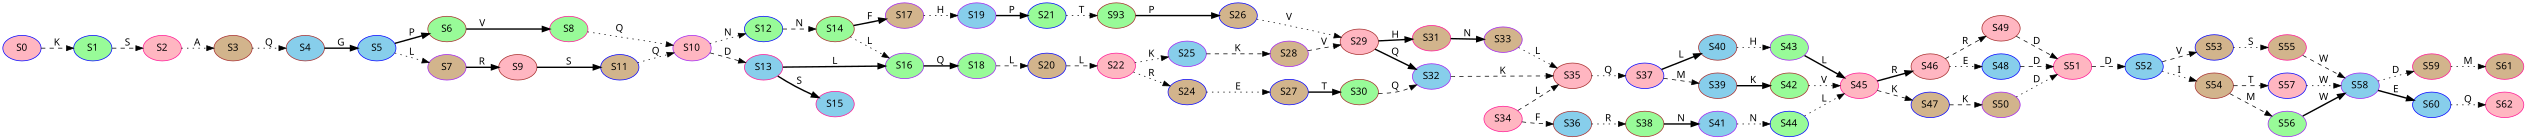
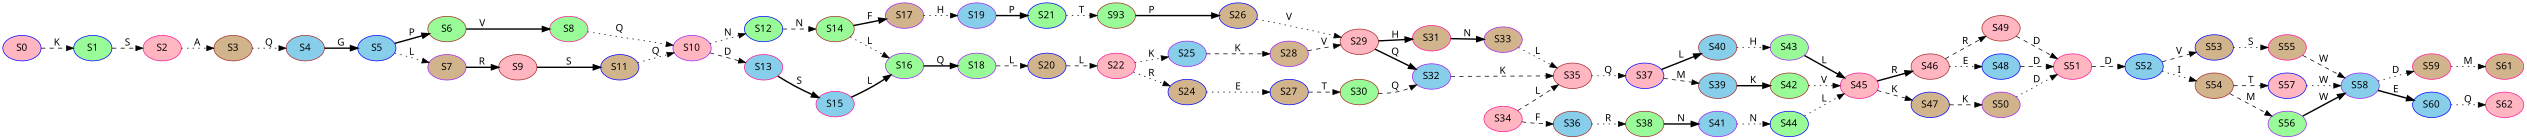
(830, 67) -> (868, 89)
(1321, 92) -> (1321, 92)
